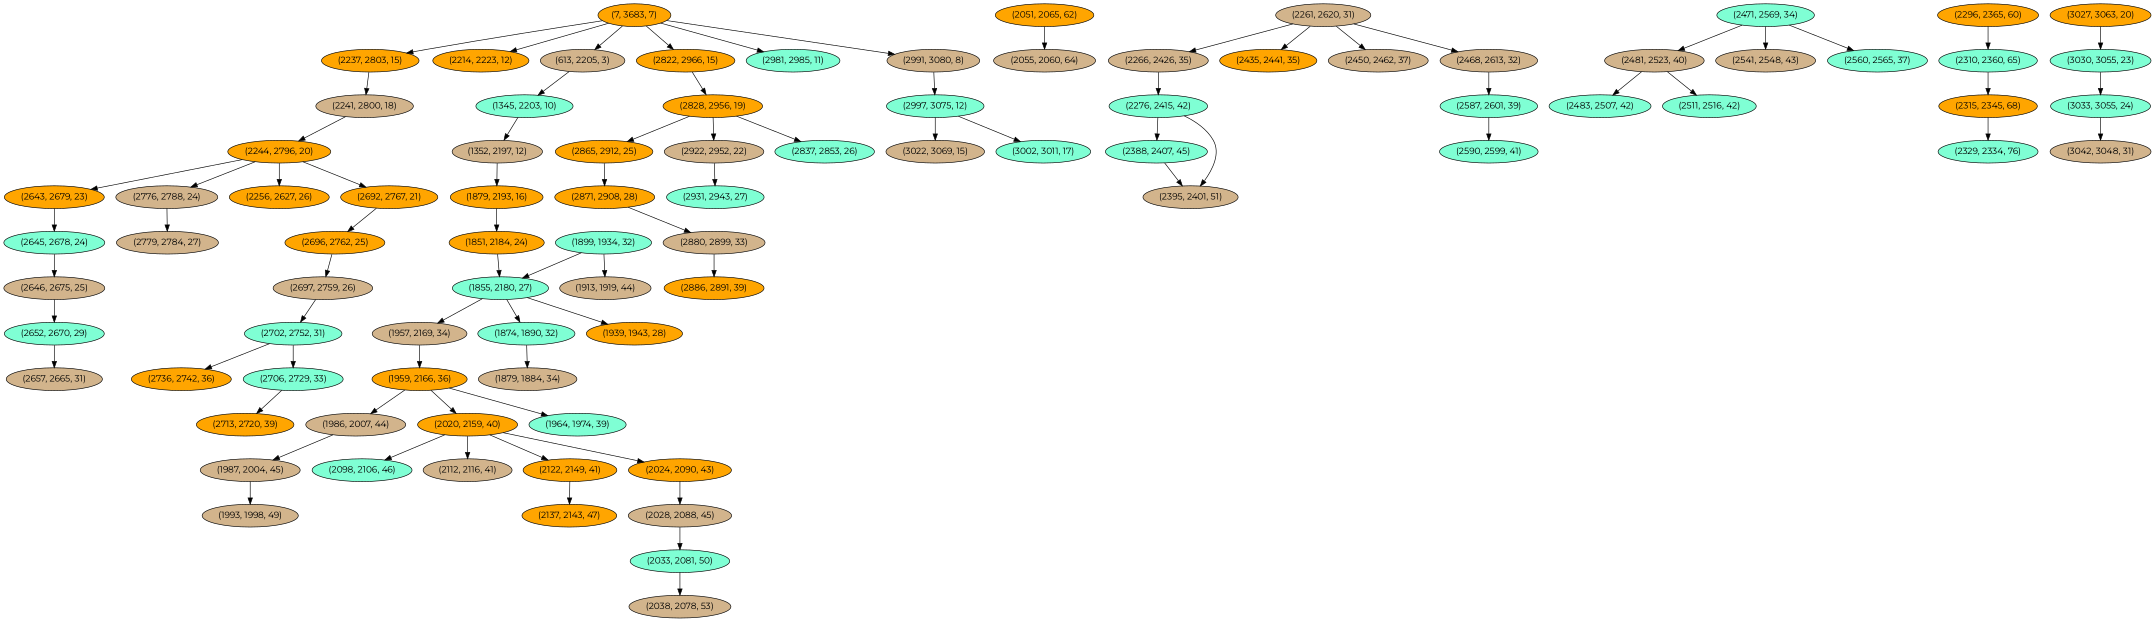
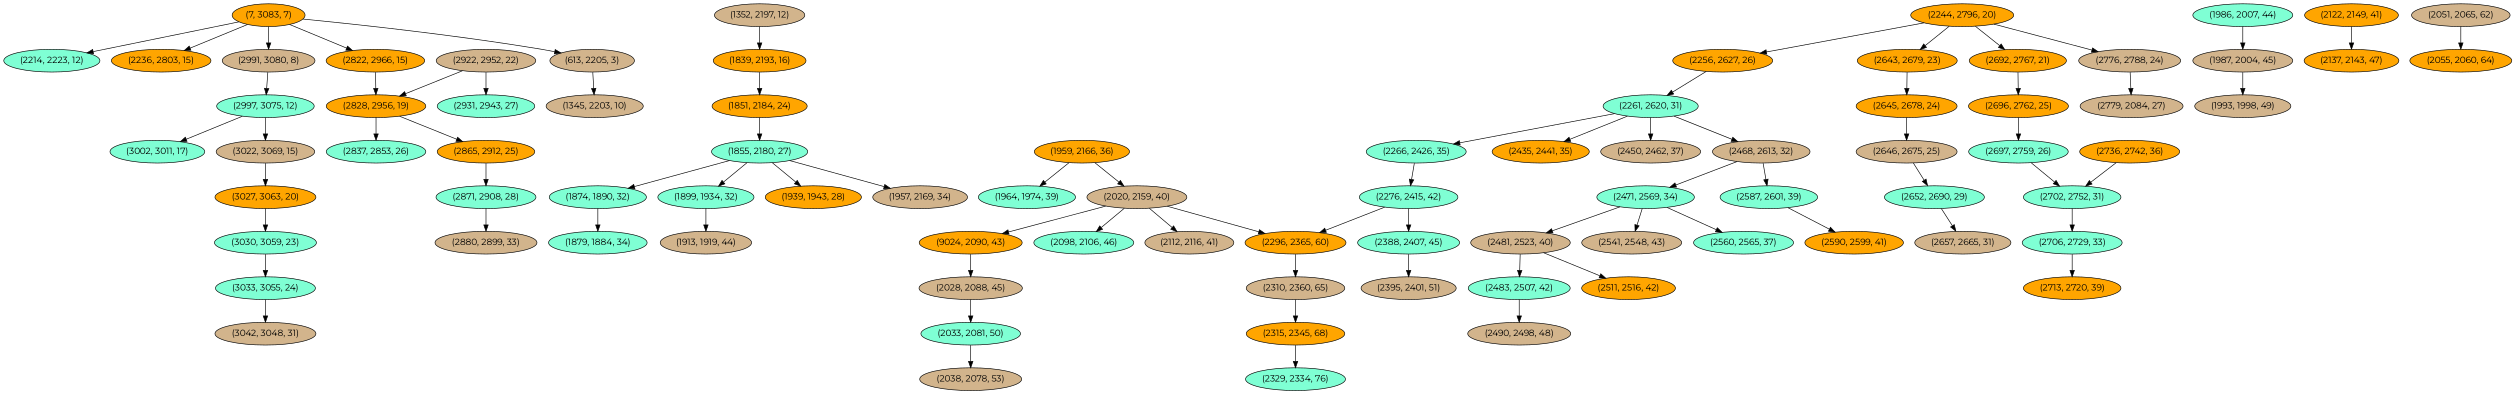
(634, 15) -> (269, 15)
(1045, 15) -> (2461, 15)
(1323, 15) -> (1651, 106)
(370, 61) -> (161, 61)
(481, 61) -> (52, 61)
(793, 61) -> none
(1045, 61) -> (2461, 61)
(1158, 61) -> (1416, 152)
(1988, 61) -> (1295, 288)
(2101, 61) -> (265, 243)
none -> (1689, 82)
(365, 106) -> none
(524, 106) -> (595, 106)
(1709, 106) -> (1629, 288)
(513, 126) -> none
(713, 126) -> (434, 82)
(1214, 143) -> (1355, 219)
(1489, 152) -> (1854, 243)
none -> (265, 171)
none -> (1706, 173)
(497, 197) -> (760, 61)
(605, 197) -> (486, 197)
(54, 243) -> (1907, 106)
(167, 243) -> (2132, 106)
(555, 264) -> (735, 172)
(323, 288) -> (2018, 152)
(714, 288) -> none
(54, 334) -> (1934, 197)
none -> (1519, 334)
(420, 353) -> none
(240, 355) -> (2103, 172)
(528, 379) -> (598, 243)
(390, 400) -> none
(356, 425) -> (2243, 15)
(468, 425) -> (1137, 197)
(516, 446) -> (1213, 219)
(680, 470) -> (971, 243)
